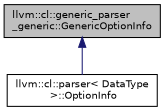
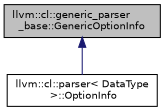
(82, 21) -> (82, 21)
